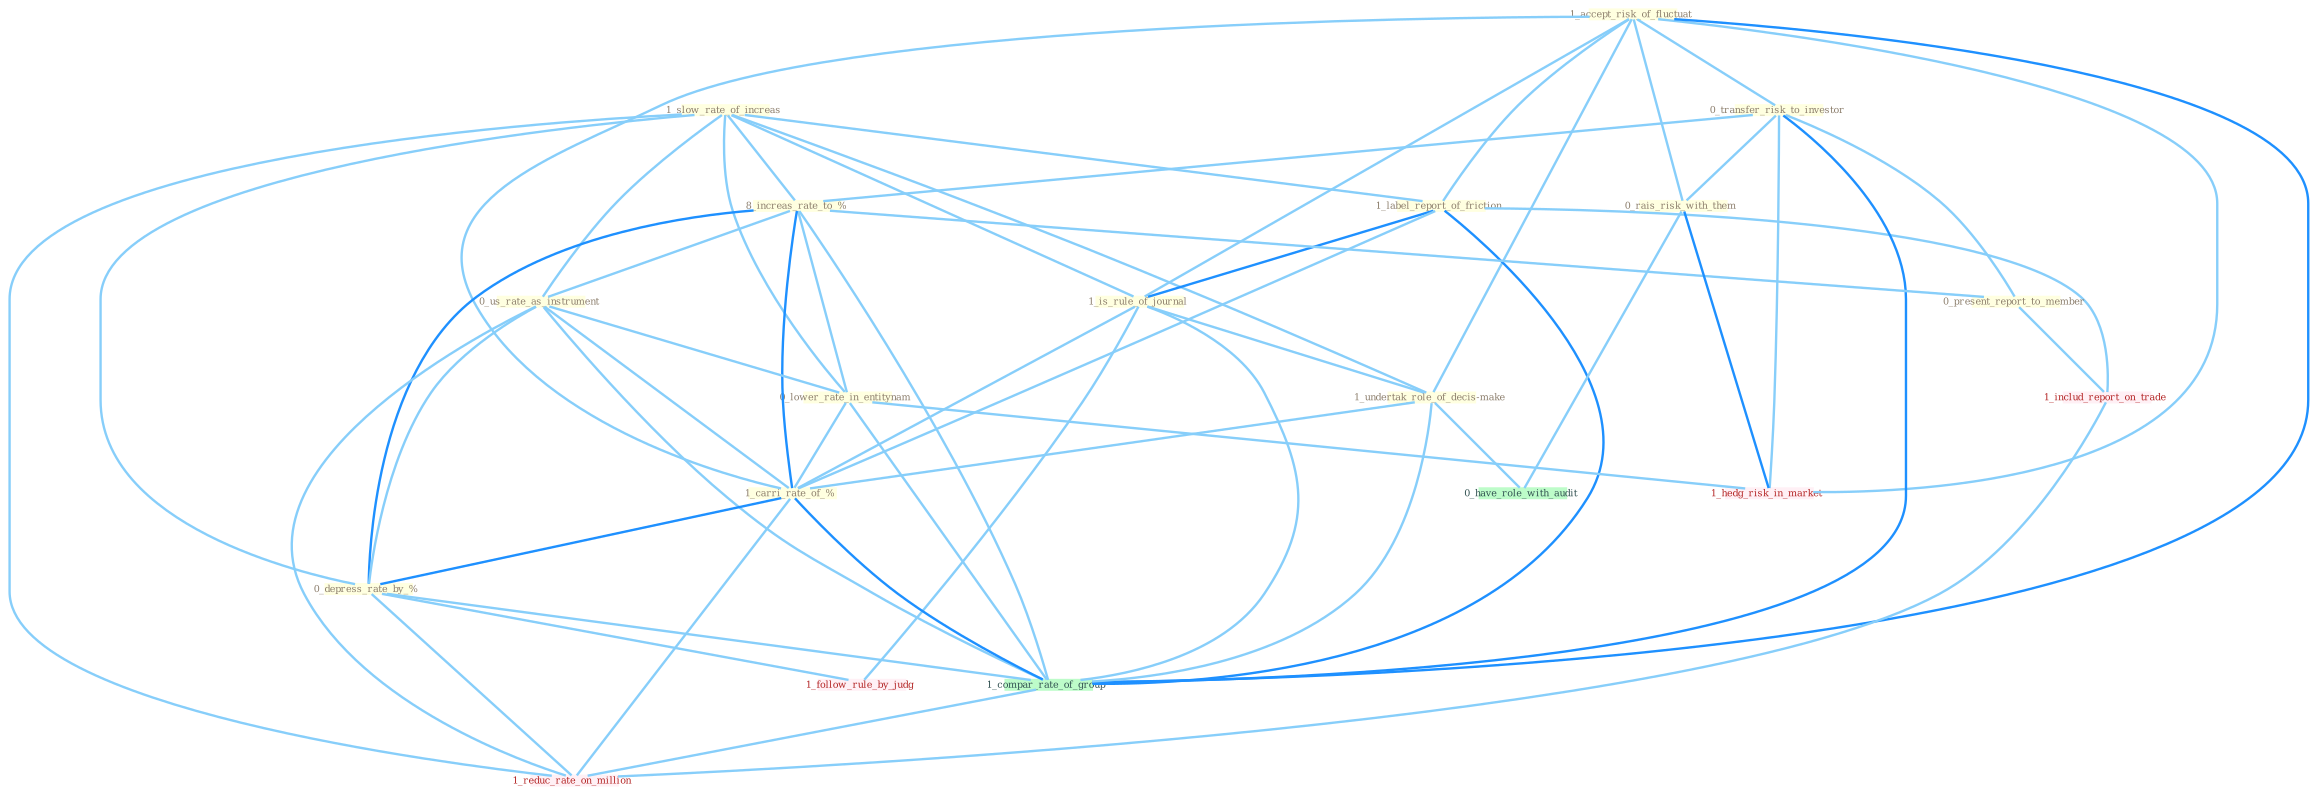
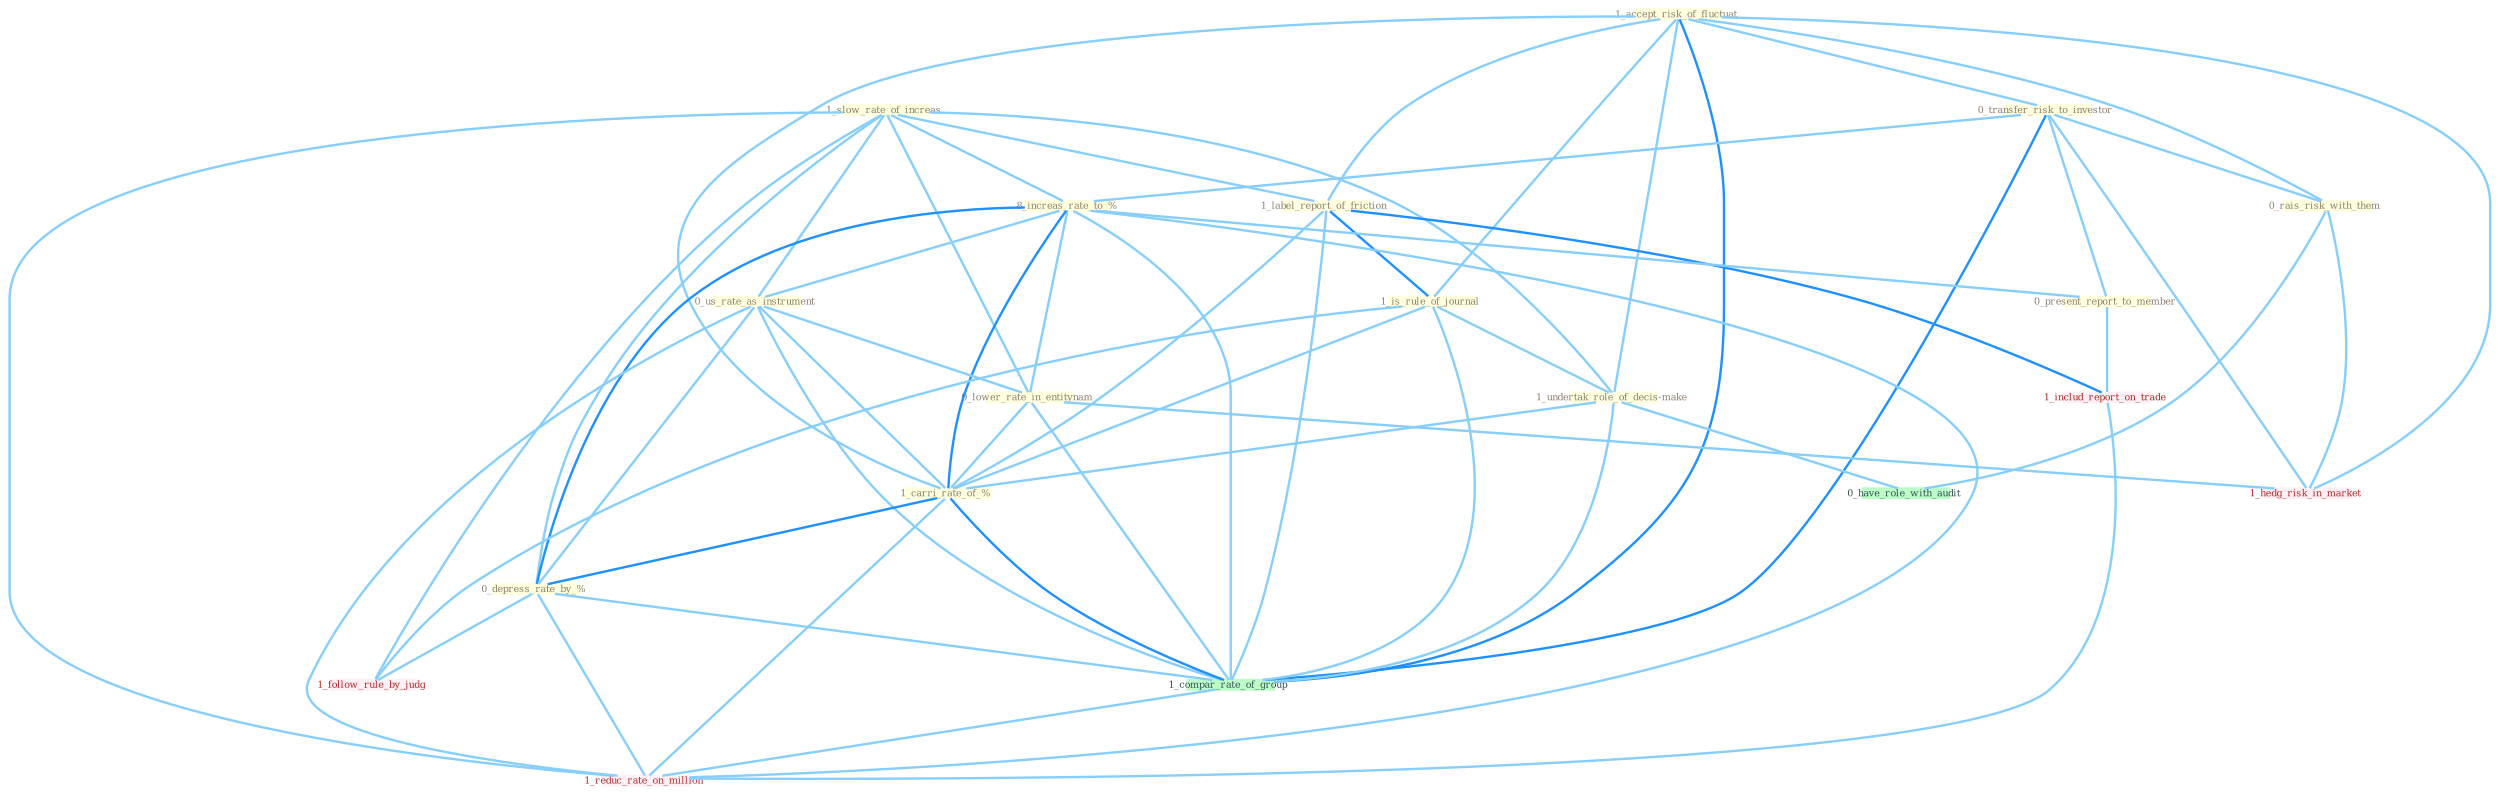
(1839, 229) -> (1829, 292)
(1013, 242) -> (591, 362)
(1726, 350) -> (2346, 352)
(1518, 571) -> (1293, 461)
none -> (1827, 605)
